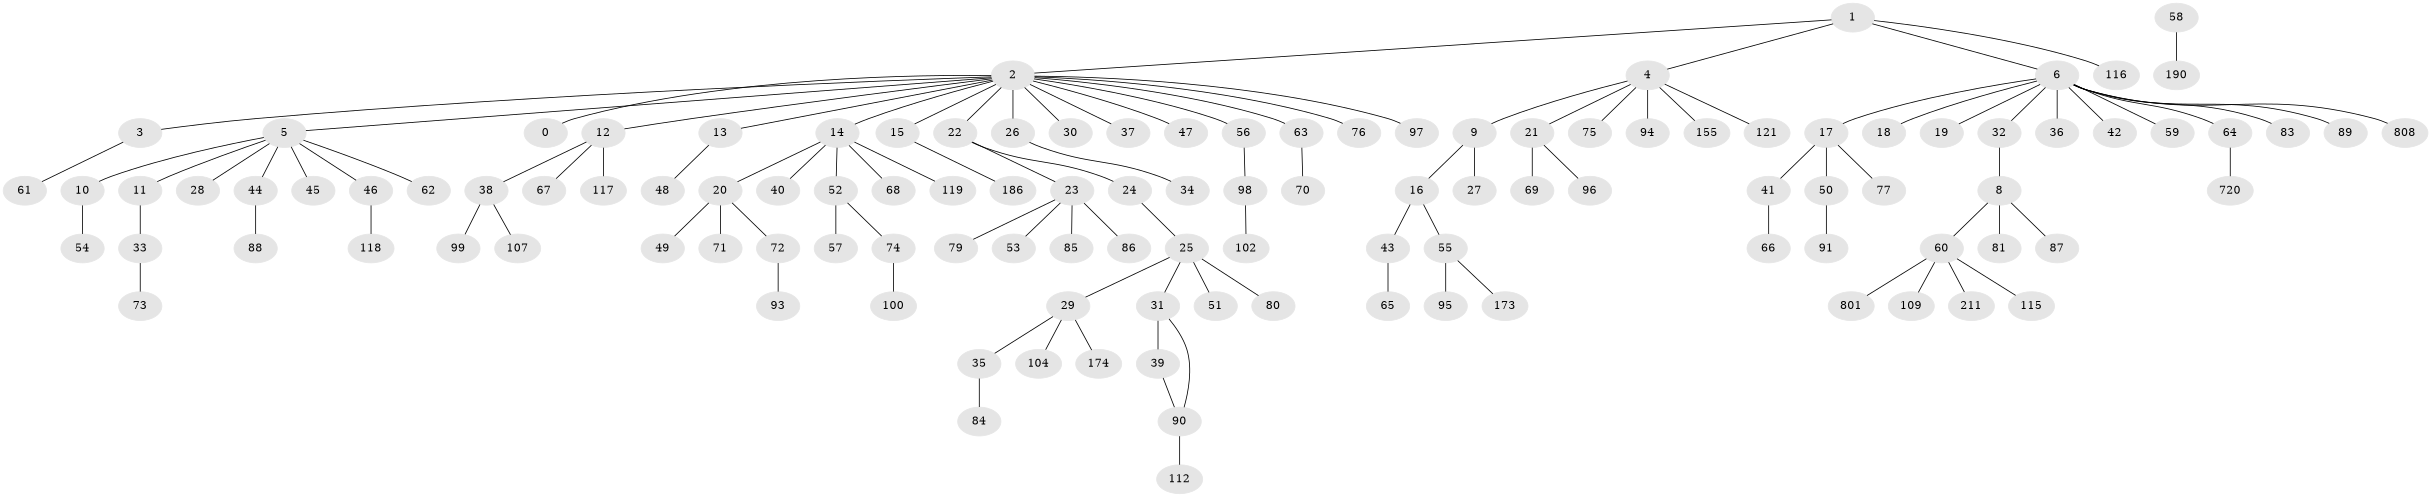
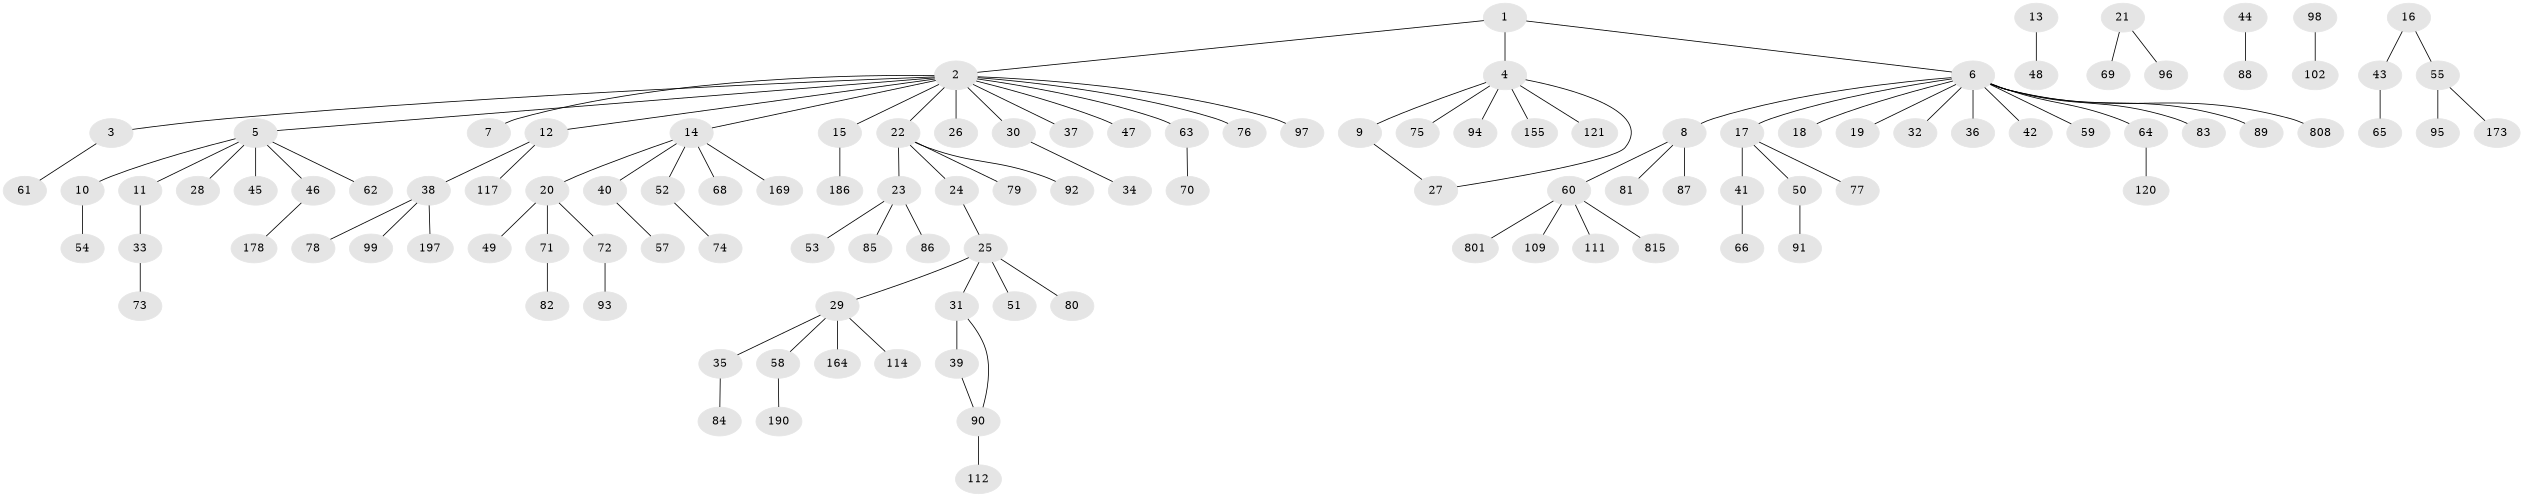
(2116, 75) -> none
(867, 104) -> none
(1590, 104) -> (1610, 155)
(546, 133) -> (489, 133)
(1244, 133) -> none
(270, 162) -> none
(1100, 162) -> (1072, 162)
(1446, 162) -> none
(1999, 162) -> (1825, 93)
(544, 191) -> none
(953, 191) -> (780, 191)
none -> (1072, 191)
(2230, 191) -> (2146, 191)
(836, 220) -> (634, 219)
(1014, 220) -> (956, 162)
none -> (313, 248)
(371, 248) -> (254, 248)
(518, 248) -> (430, 248)
none -> (547, 306)
(894, 306) -> none
(1971, 306) -> (1596, 248)
(2032, 306) -> (1656, 248)
none -> (808, 335)
(1039, 364) -> (837, 364)
(1099, 364) -> (898, 364)
